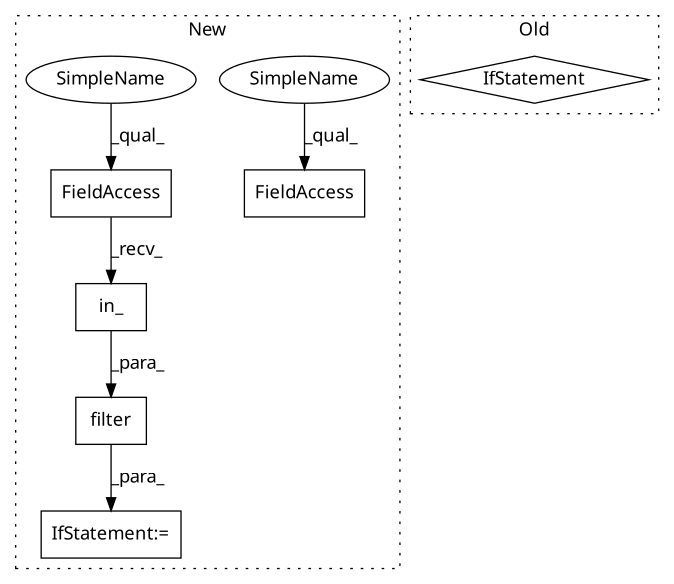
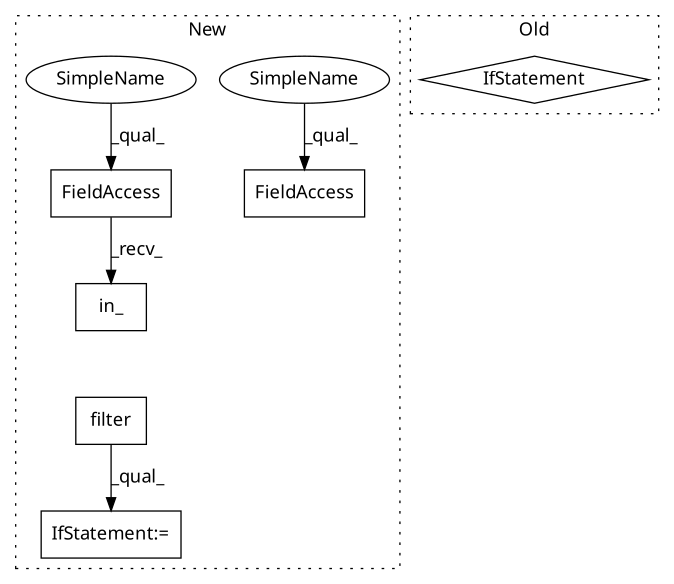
(111, 357) -> none
(138, 478) -> (138, 478)
